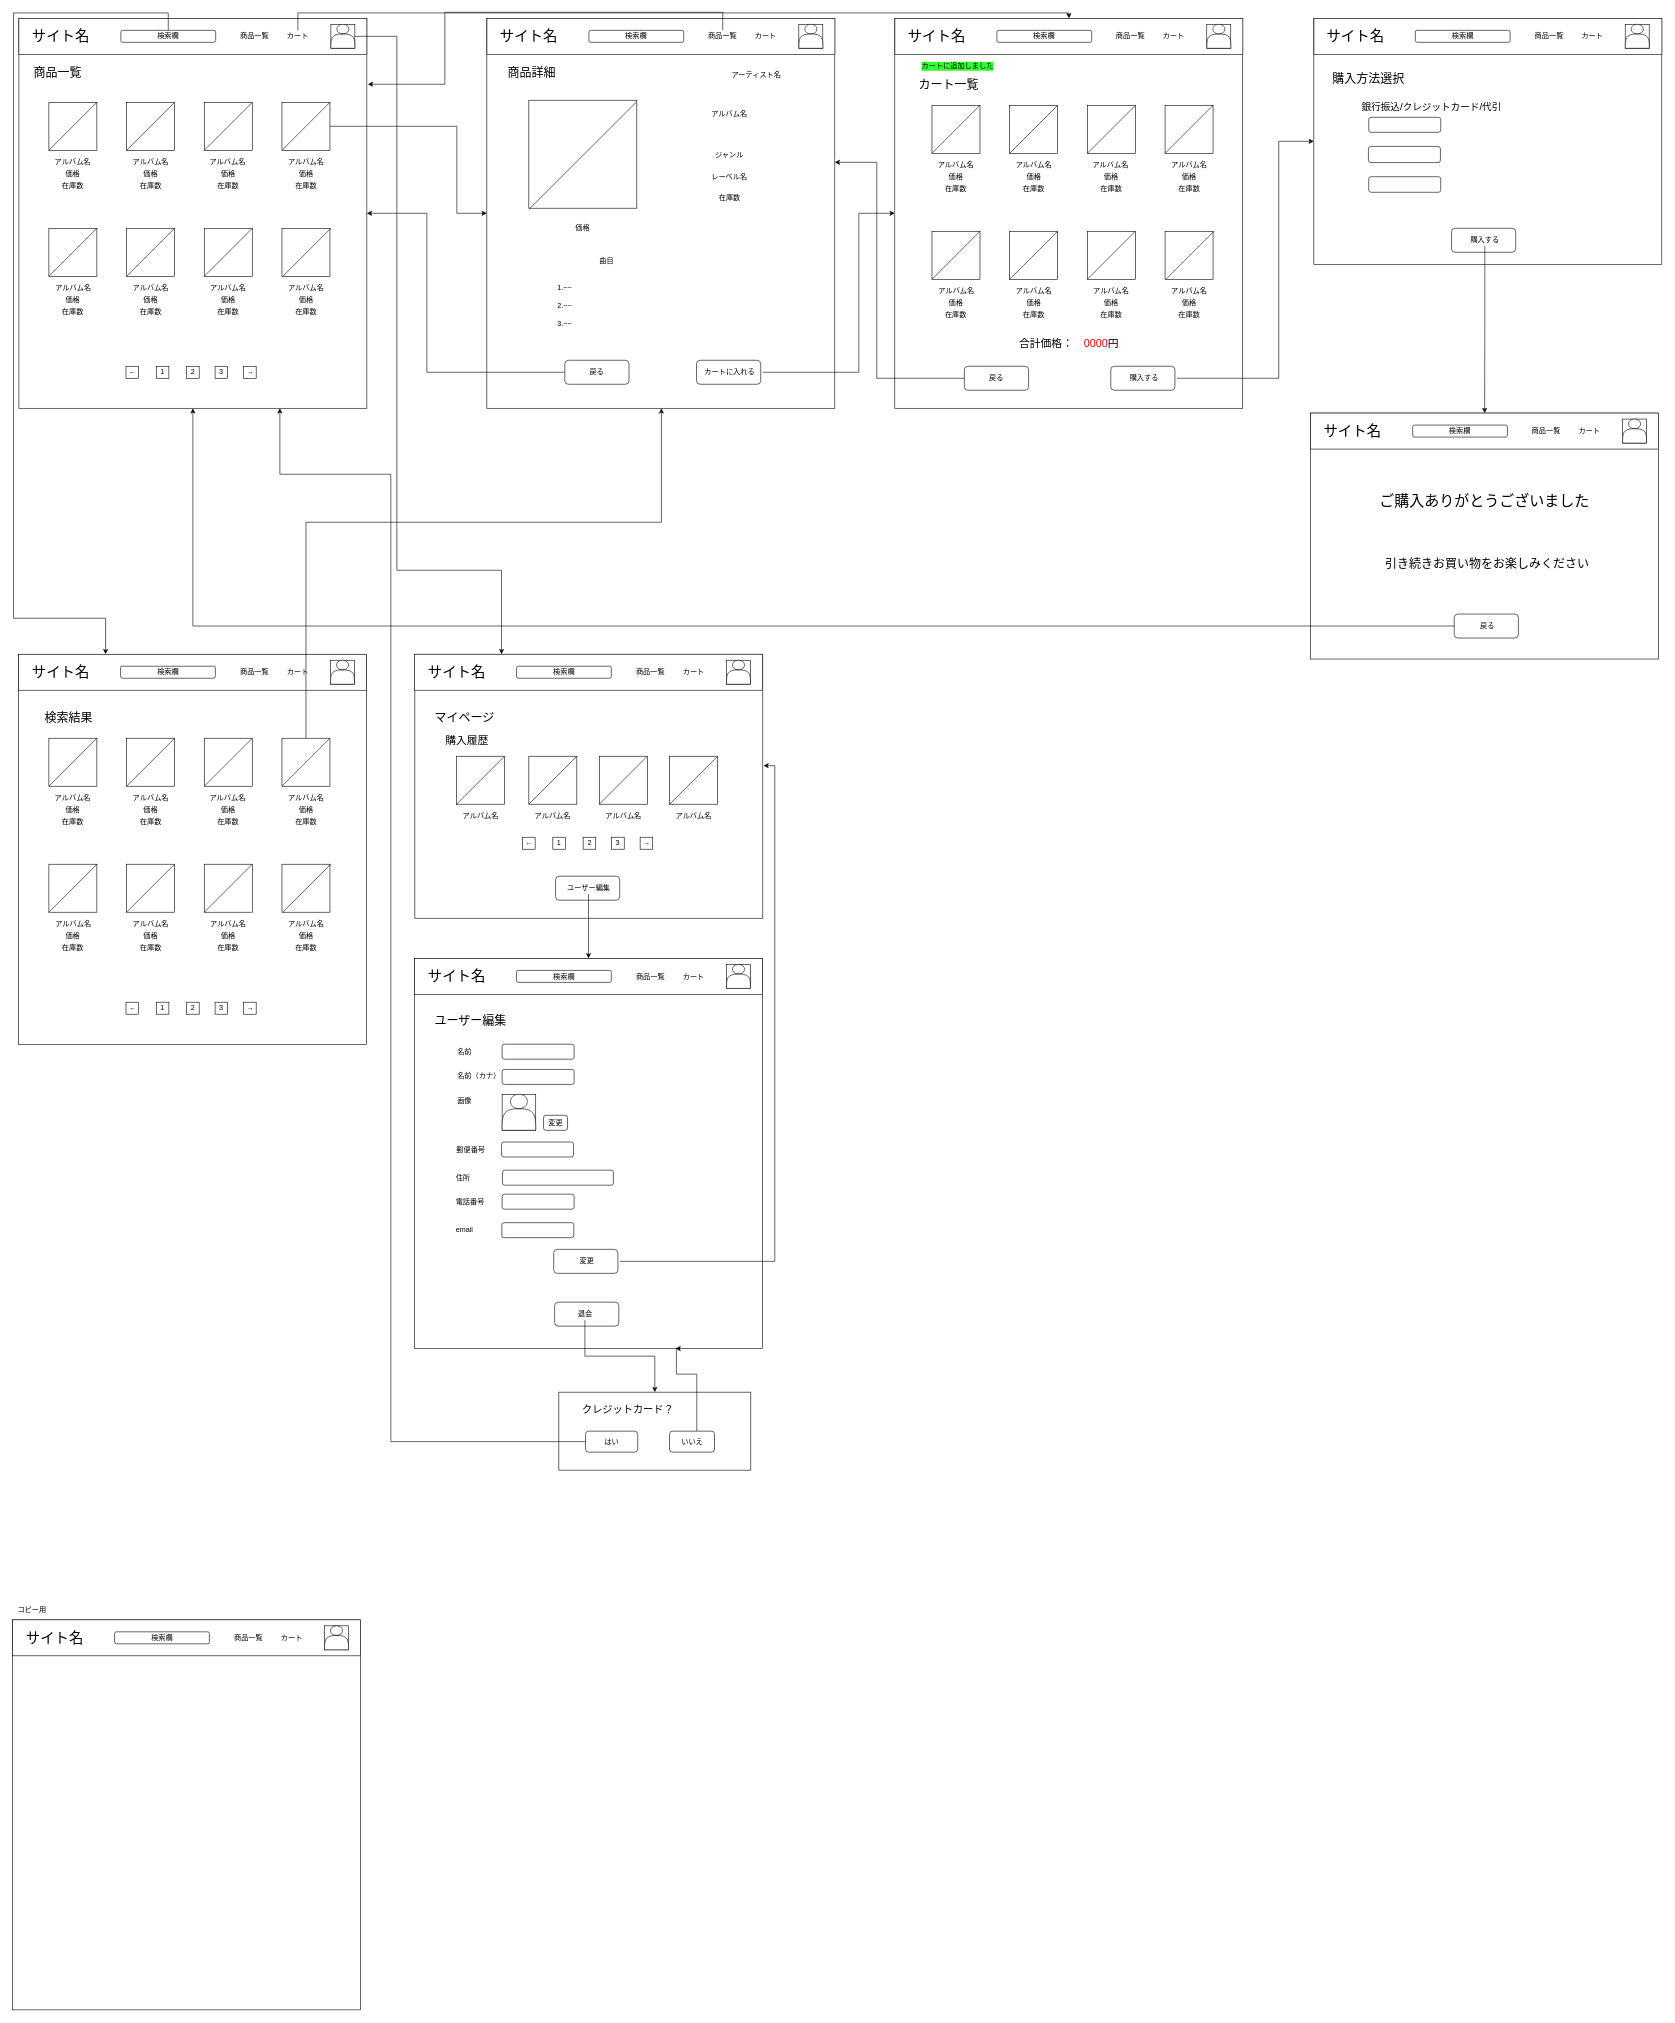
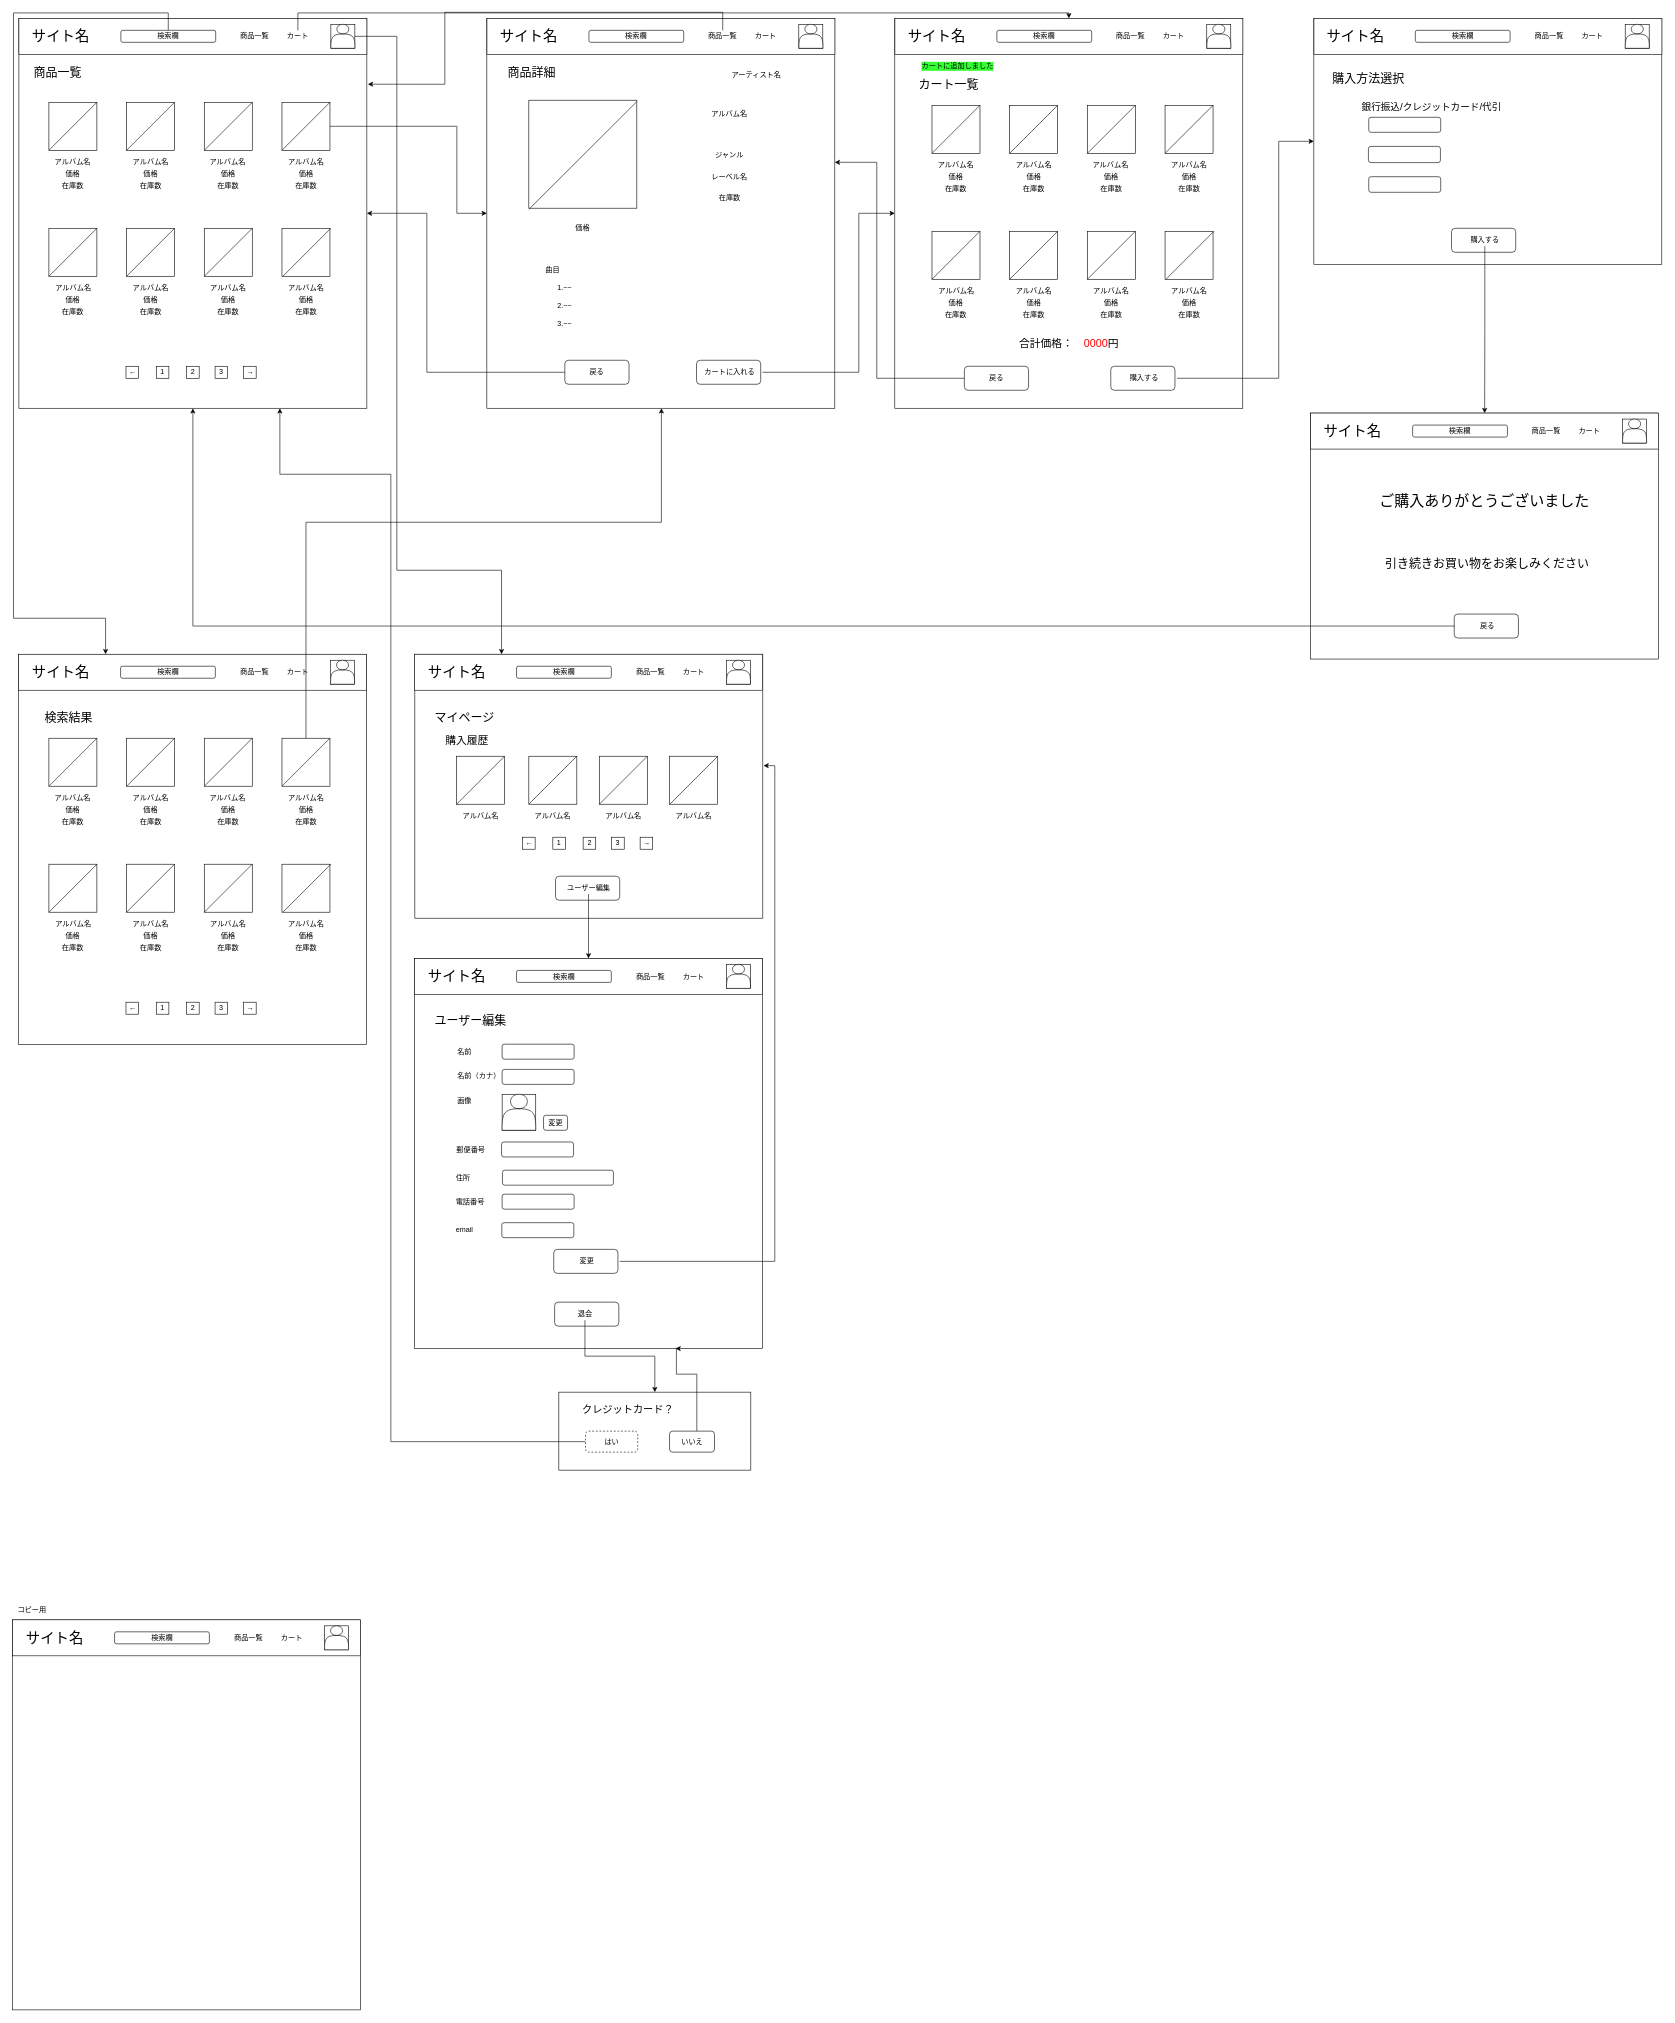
(607, 261) -> (553, 270)
(612, 1442) -> (612, 1442)
